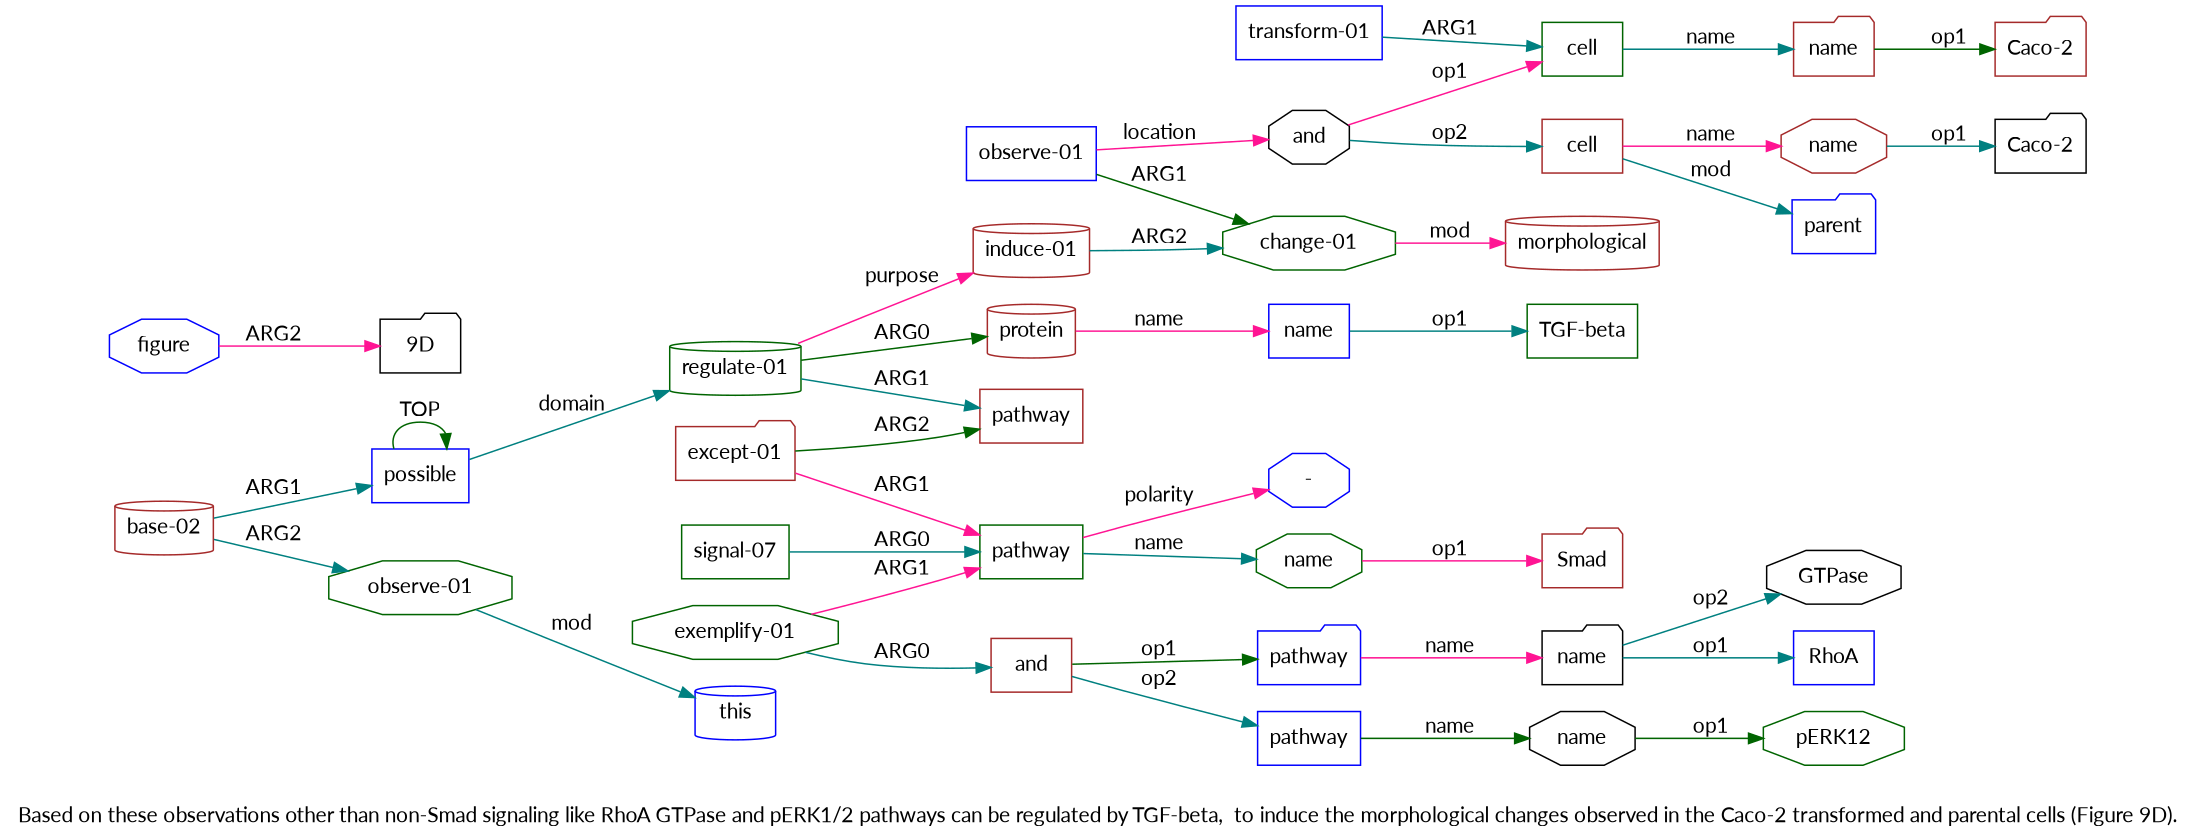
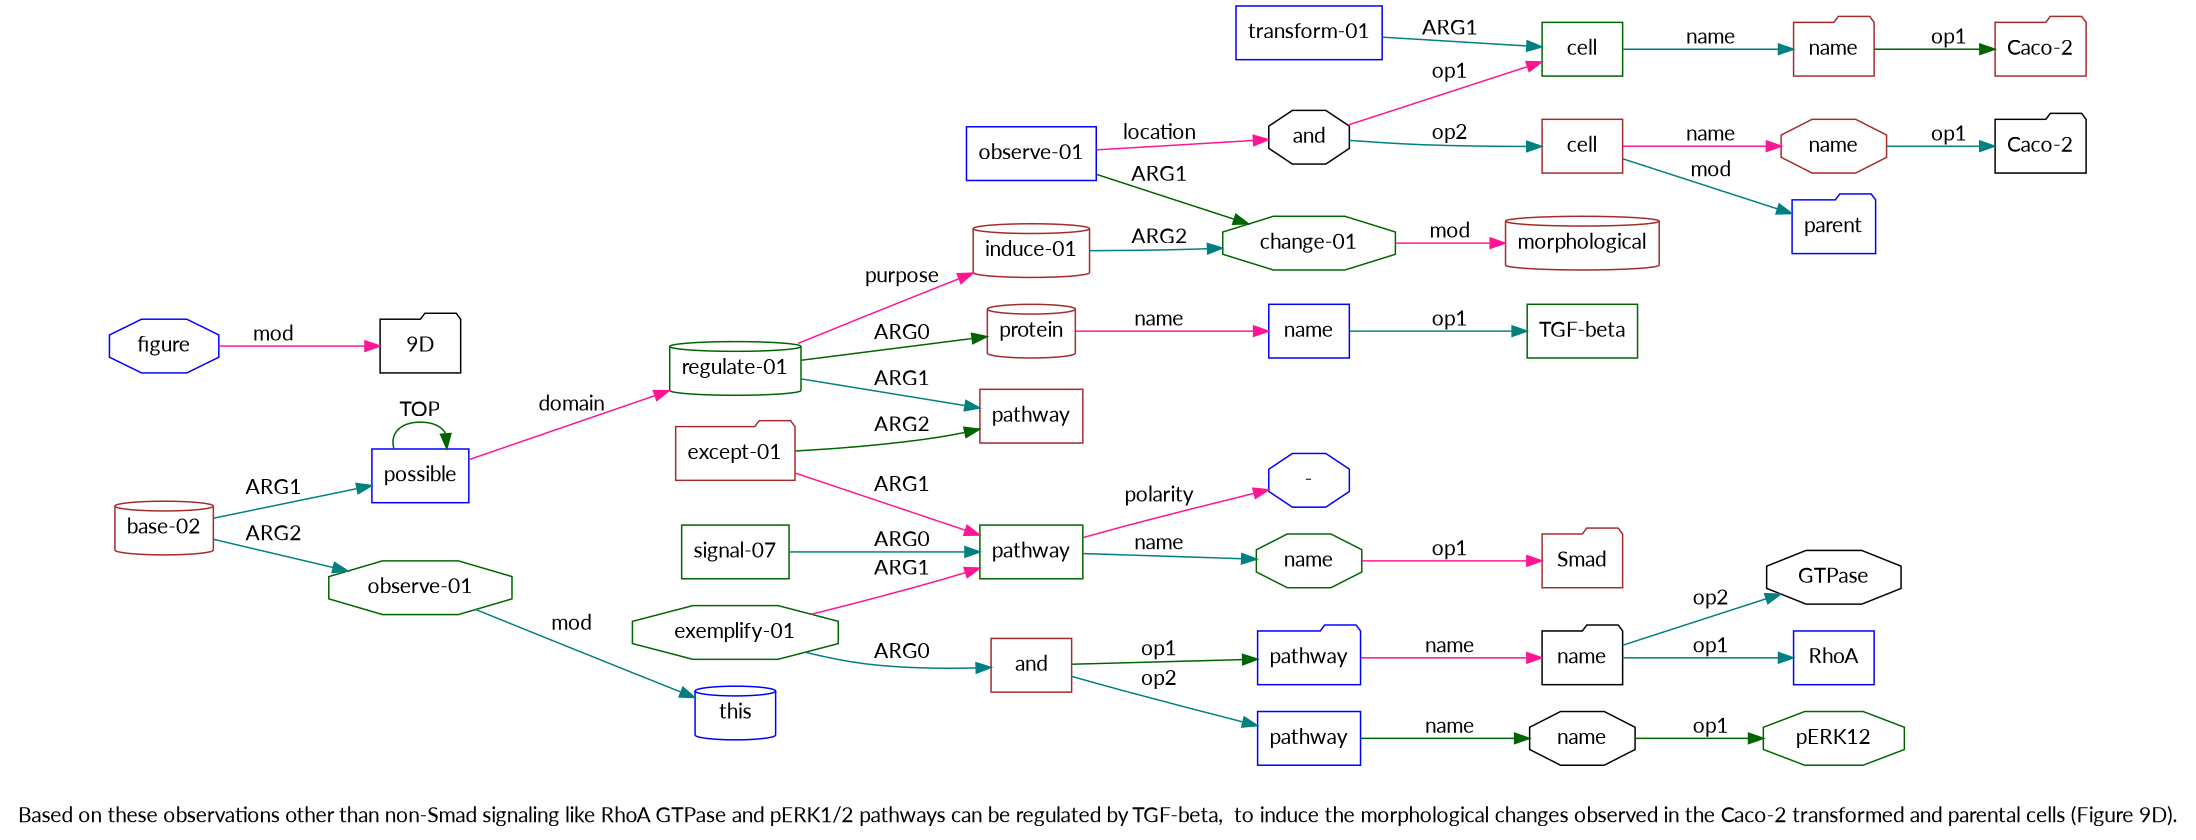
(274, 335) -> (274, 335)
(562, 428) -> (562, 428)
